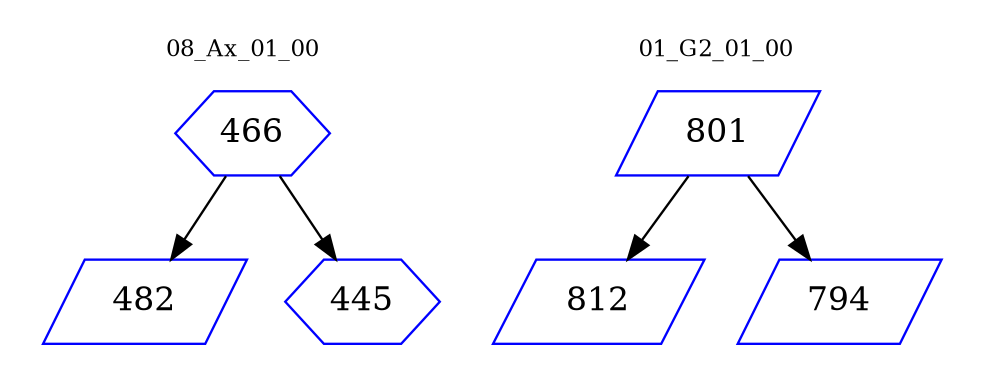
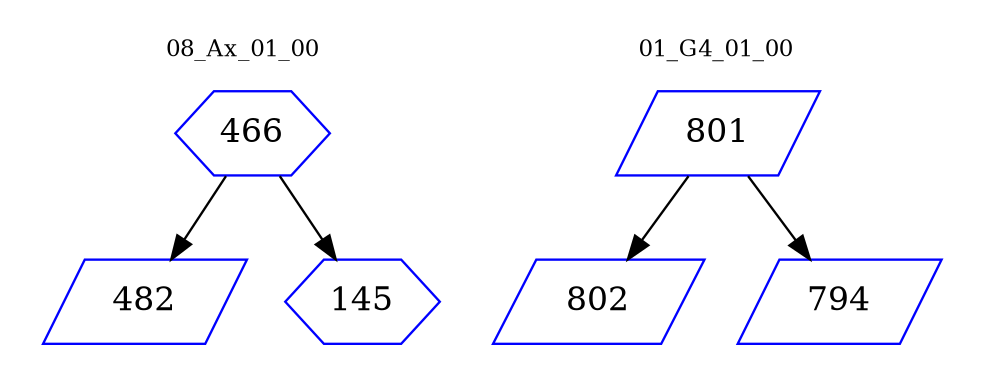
(717, 50) -> (717, 50)
(363, 302) -> (363, 302)
(599, 302) -> (599, 302)
